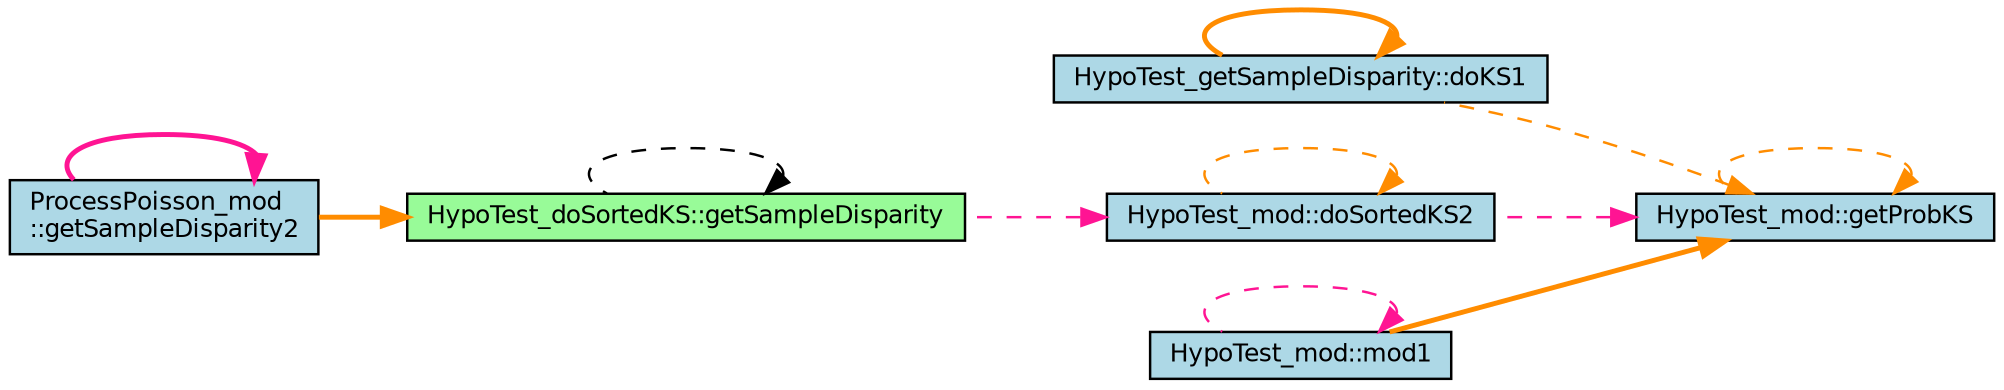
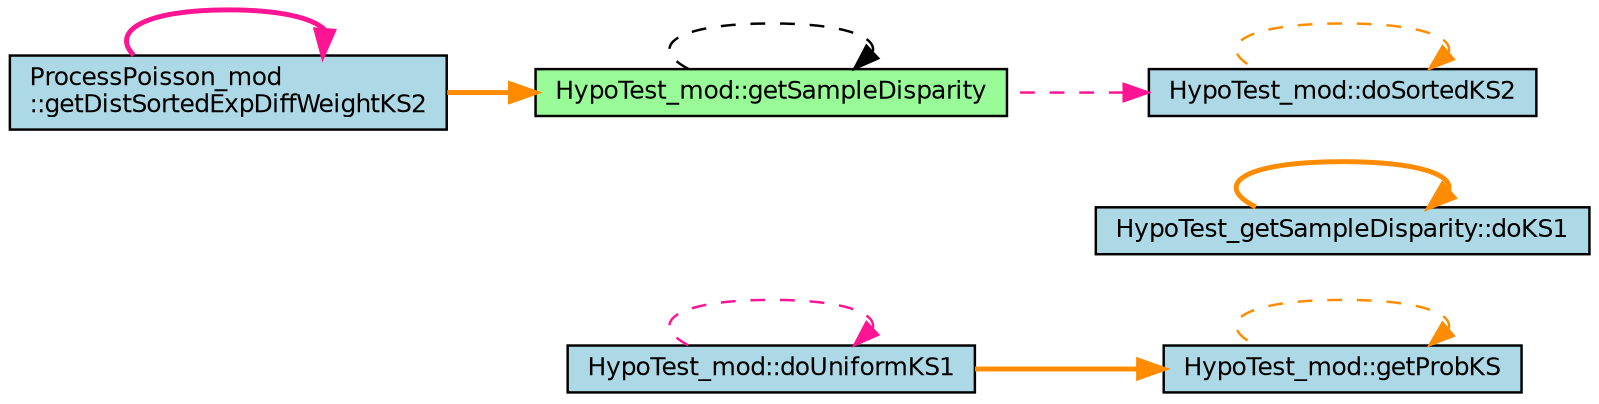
(1588, 138) -> none
(164, 217) -> (228, 93)
(686, 217) -> (771, 93)
(1553, 217) -> none
(1301, 355) -> (771, 369)
